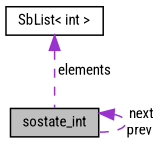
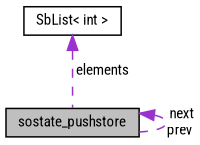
(55, 123) -> (73, 123)
